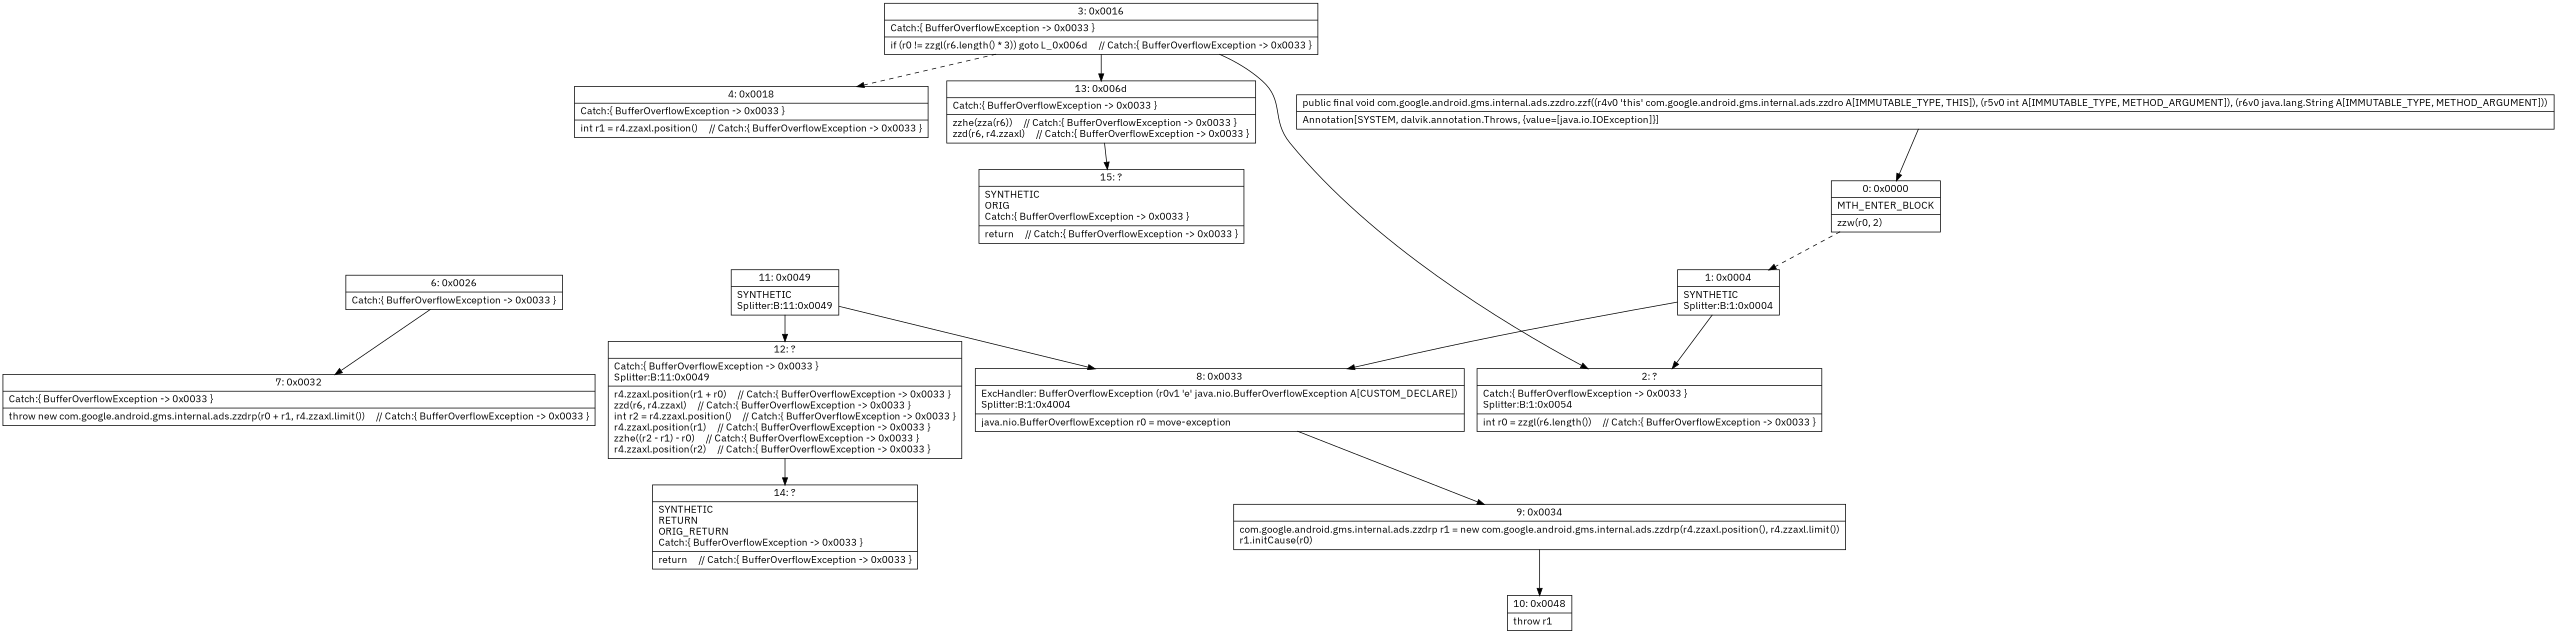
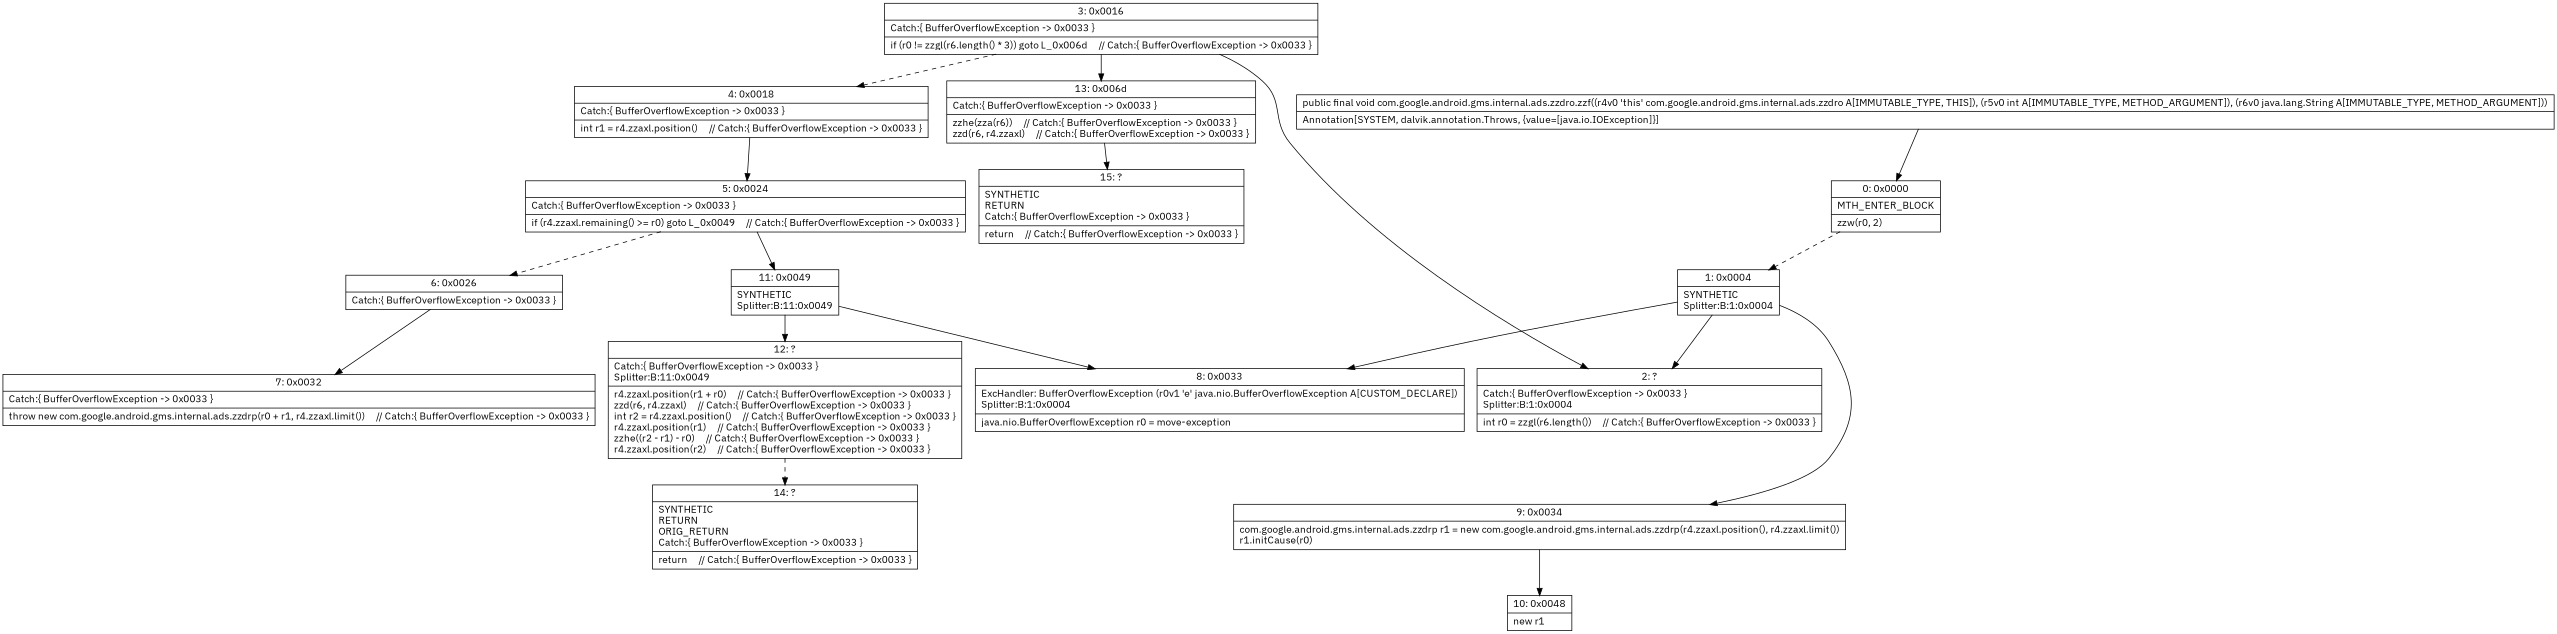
none -> (745, 206)
(997, 206) -> (1005, 206)
(1026, 405) -> (1026, 405)
(1528, 405) -> (1528, 405)
(1387, 466) -> (1846, 430)
(785, 468) -> (785, 468)
(1533, 621) -> (1529, 621)
